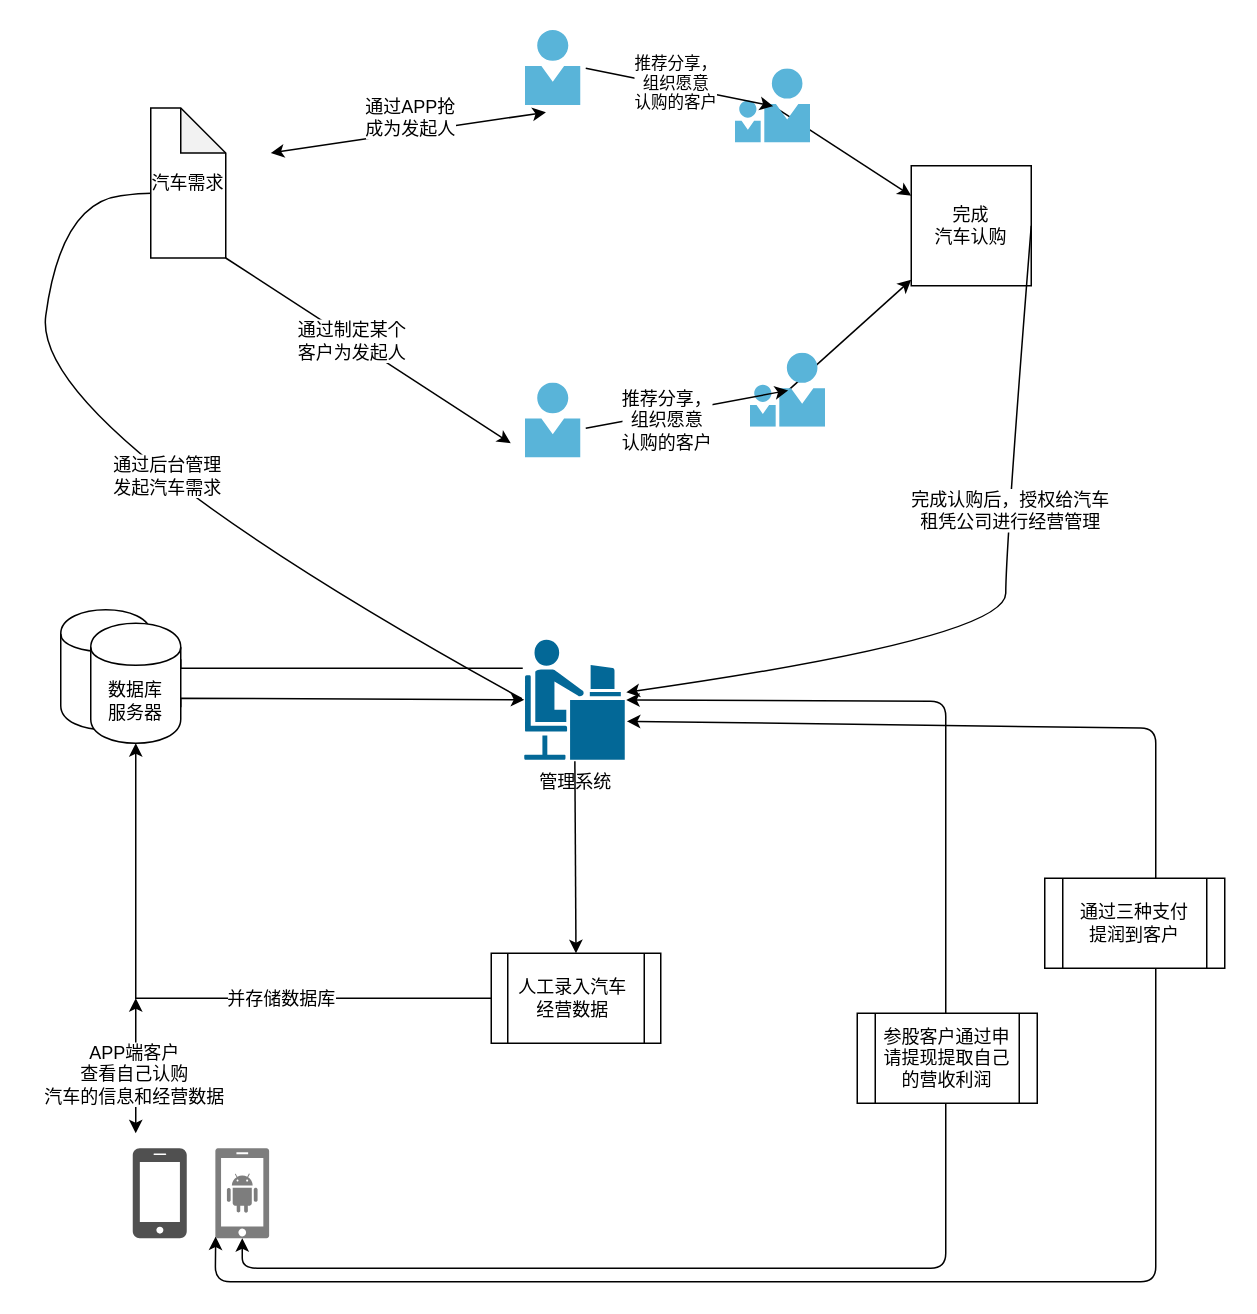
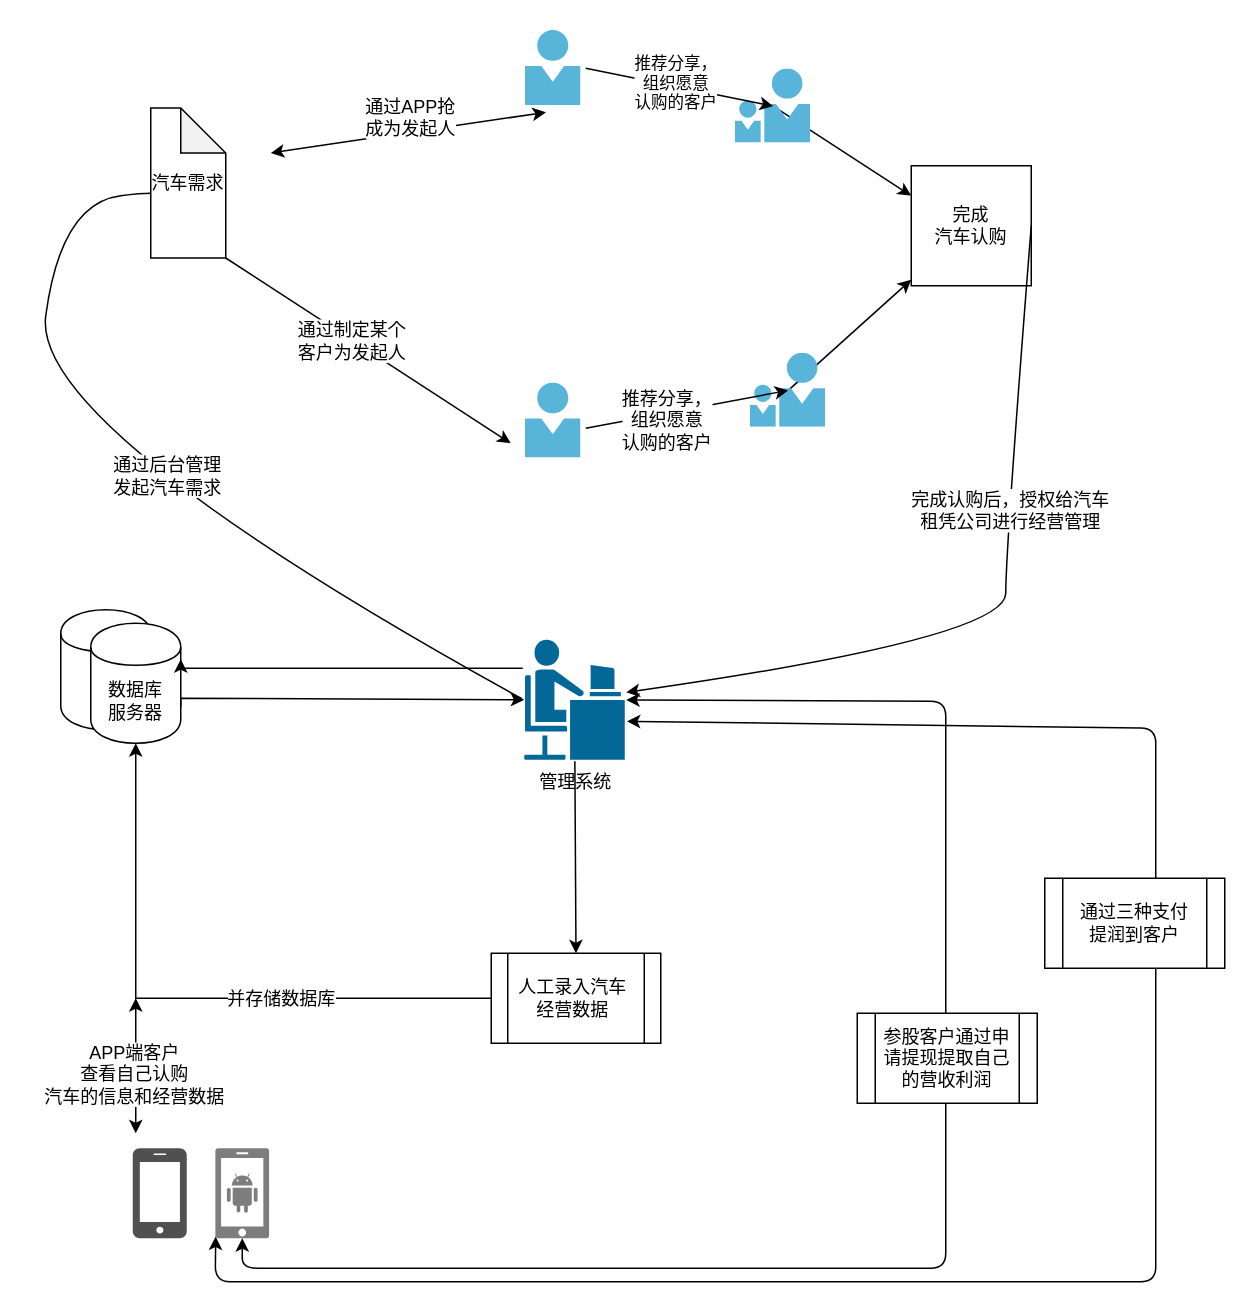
(181, 667) -> (184, 668)
